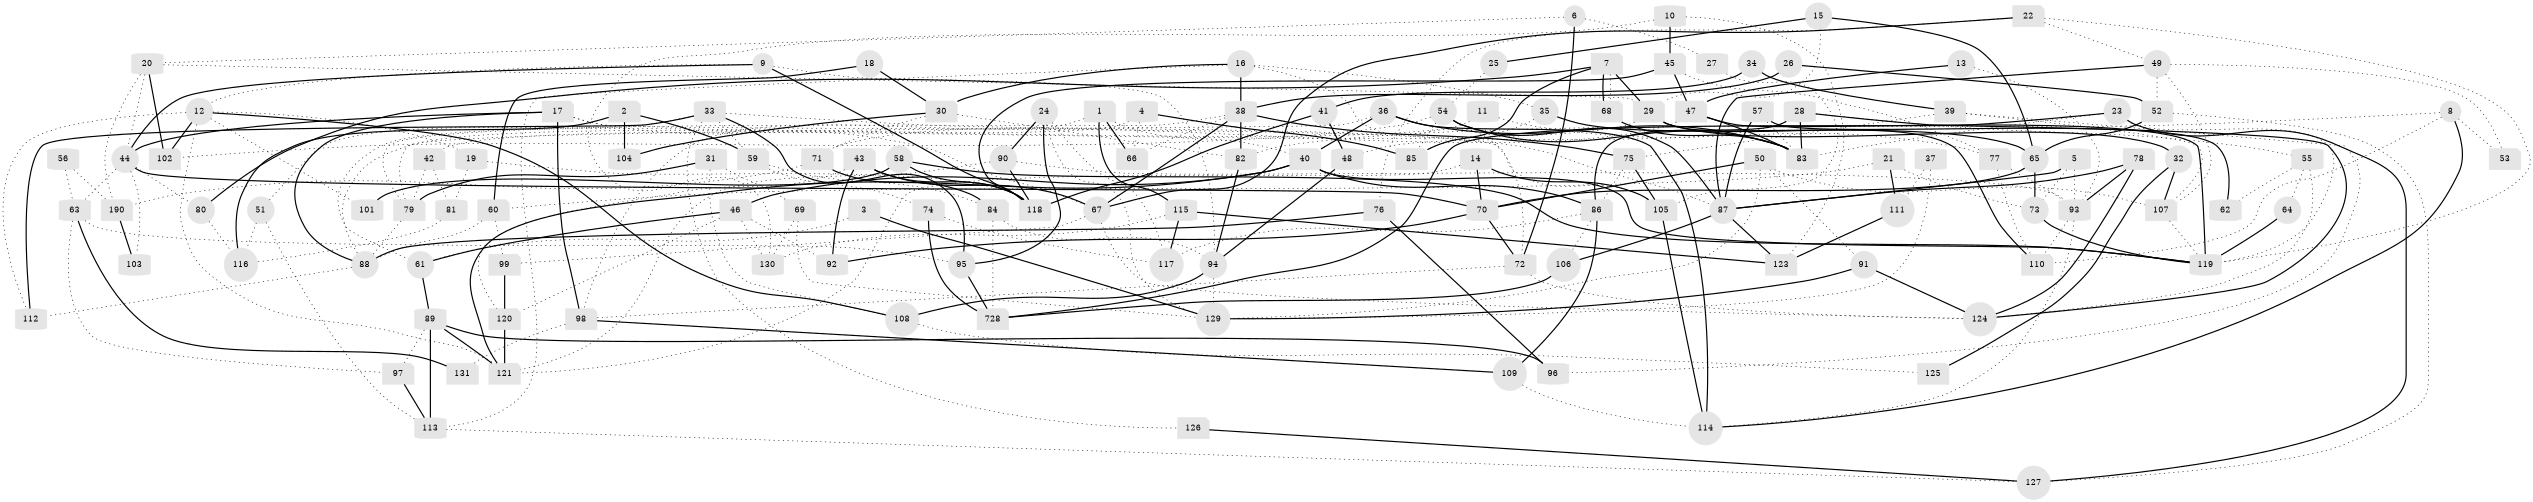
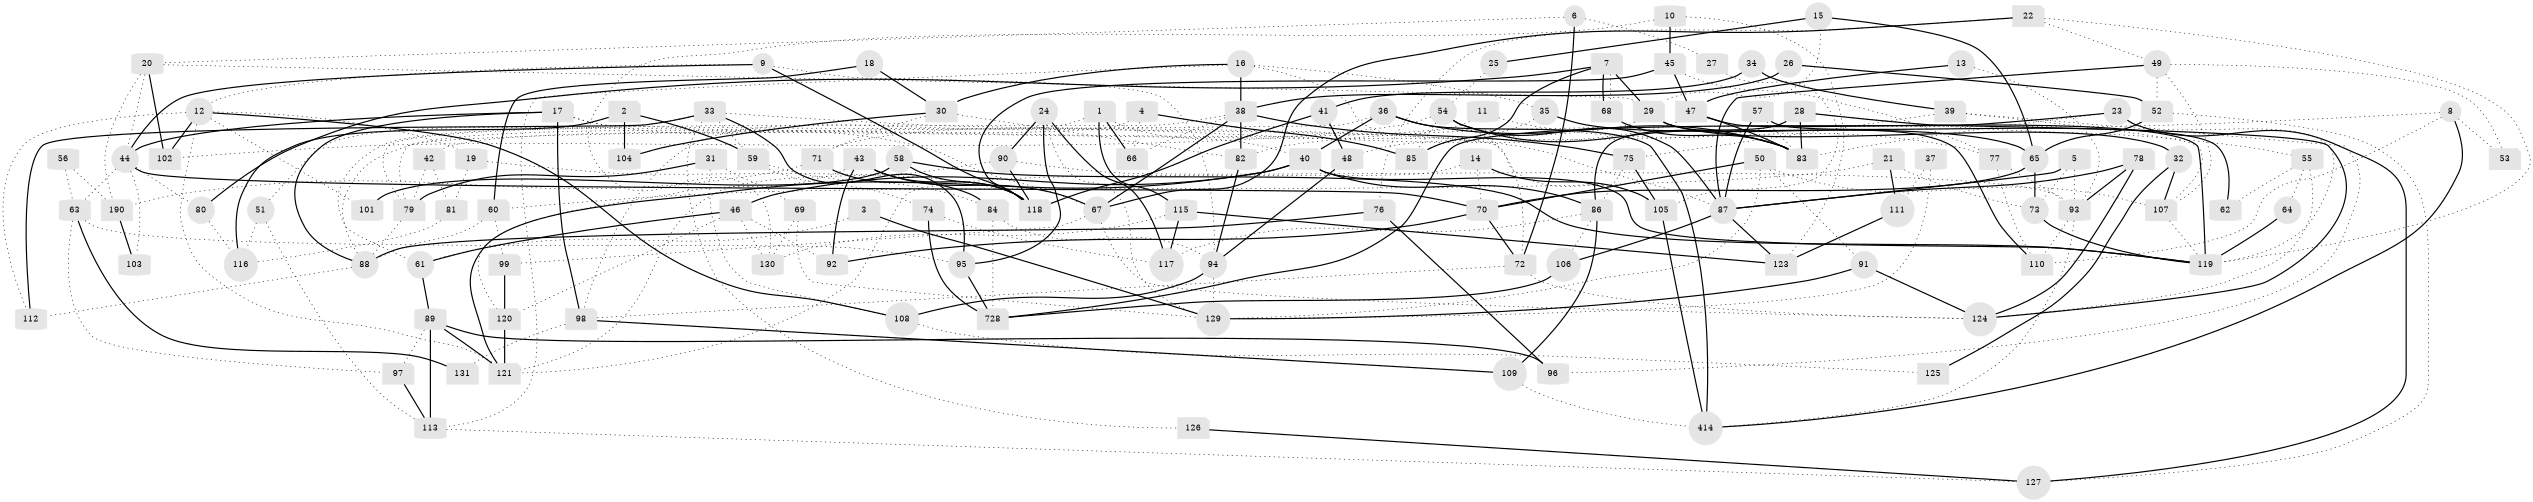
(1093, 167) -> (1093, 167)
(1479, 182) -> (1479, 182)
(1706, 428) -> (1706, 428)
